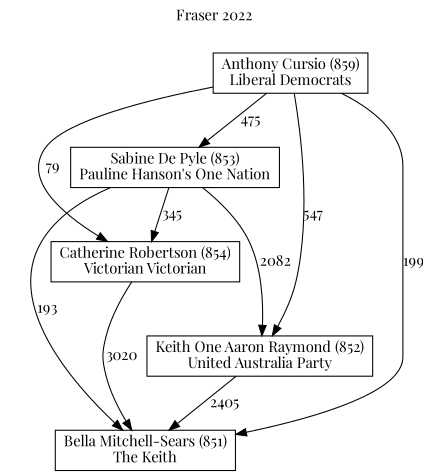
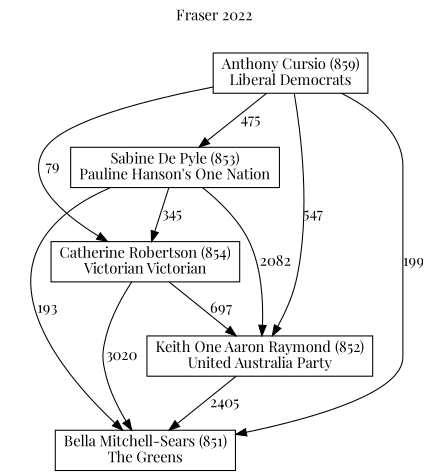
none -> (198, 305)
(145, 450) -> (145, 450)
